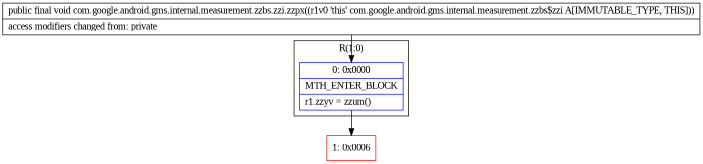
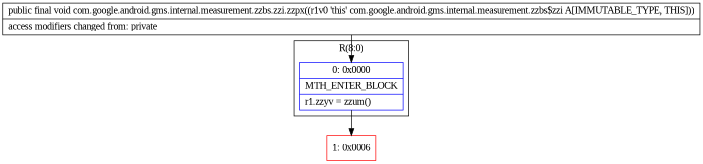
(351, 49) -> (351, 49)
